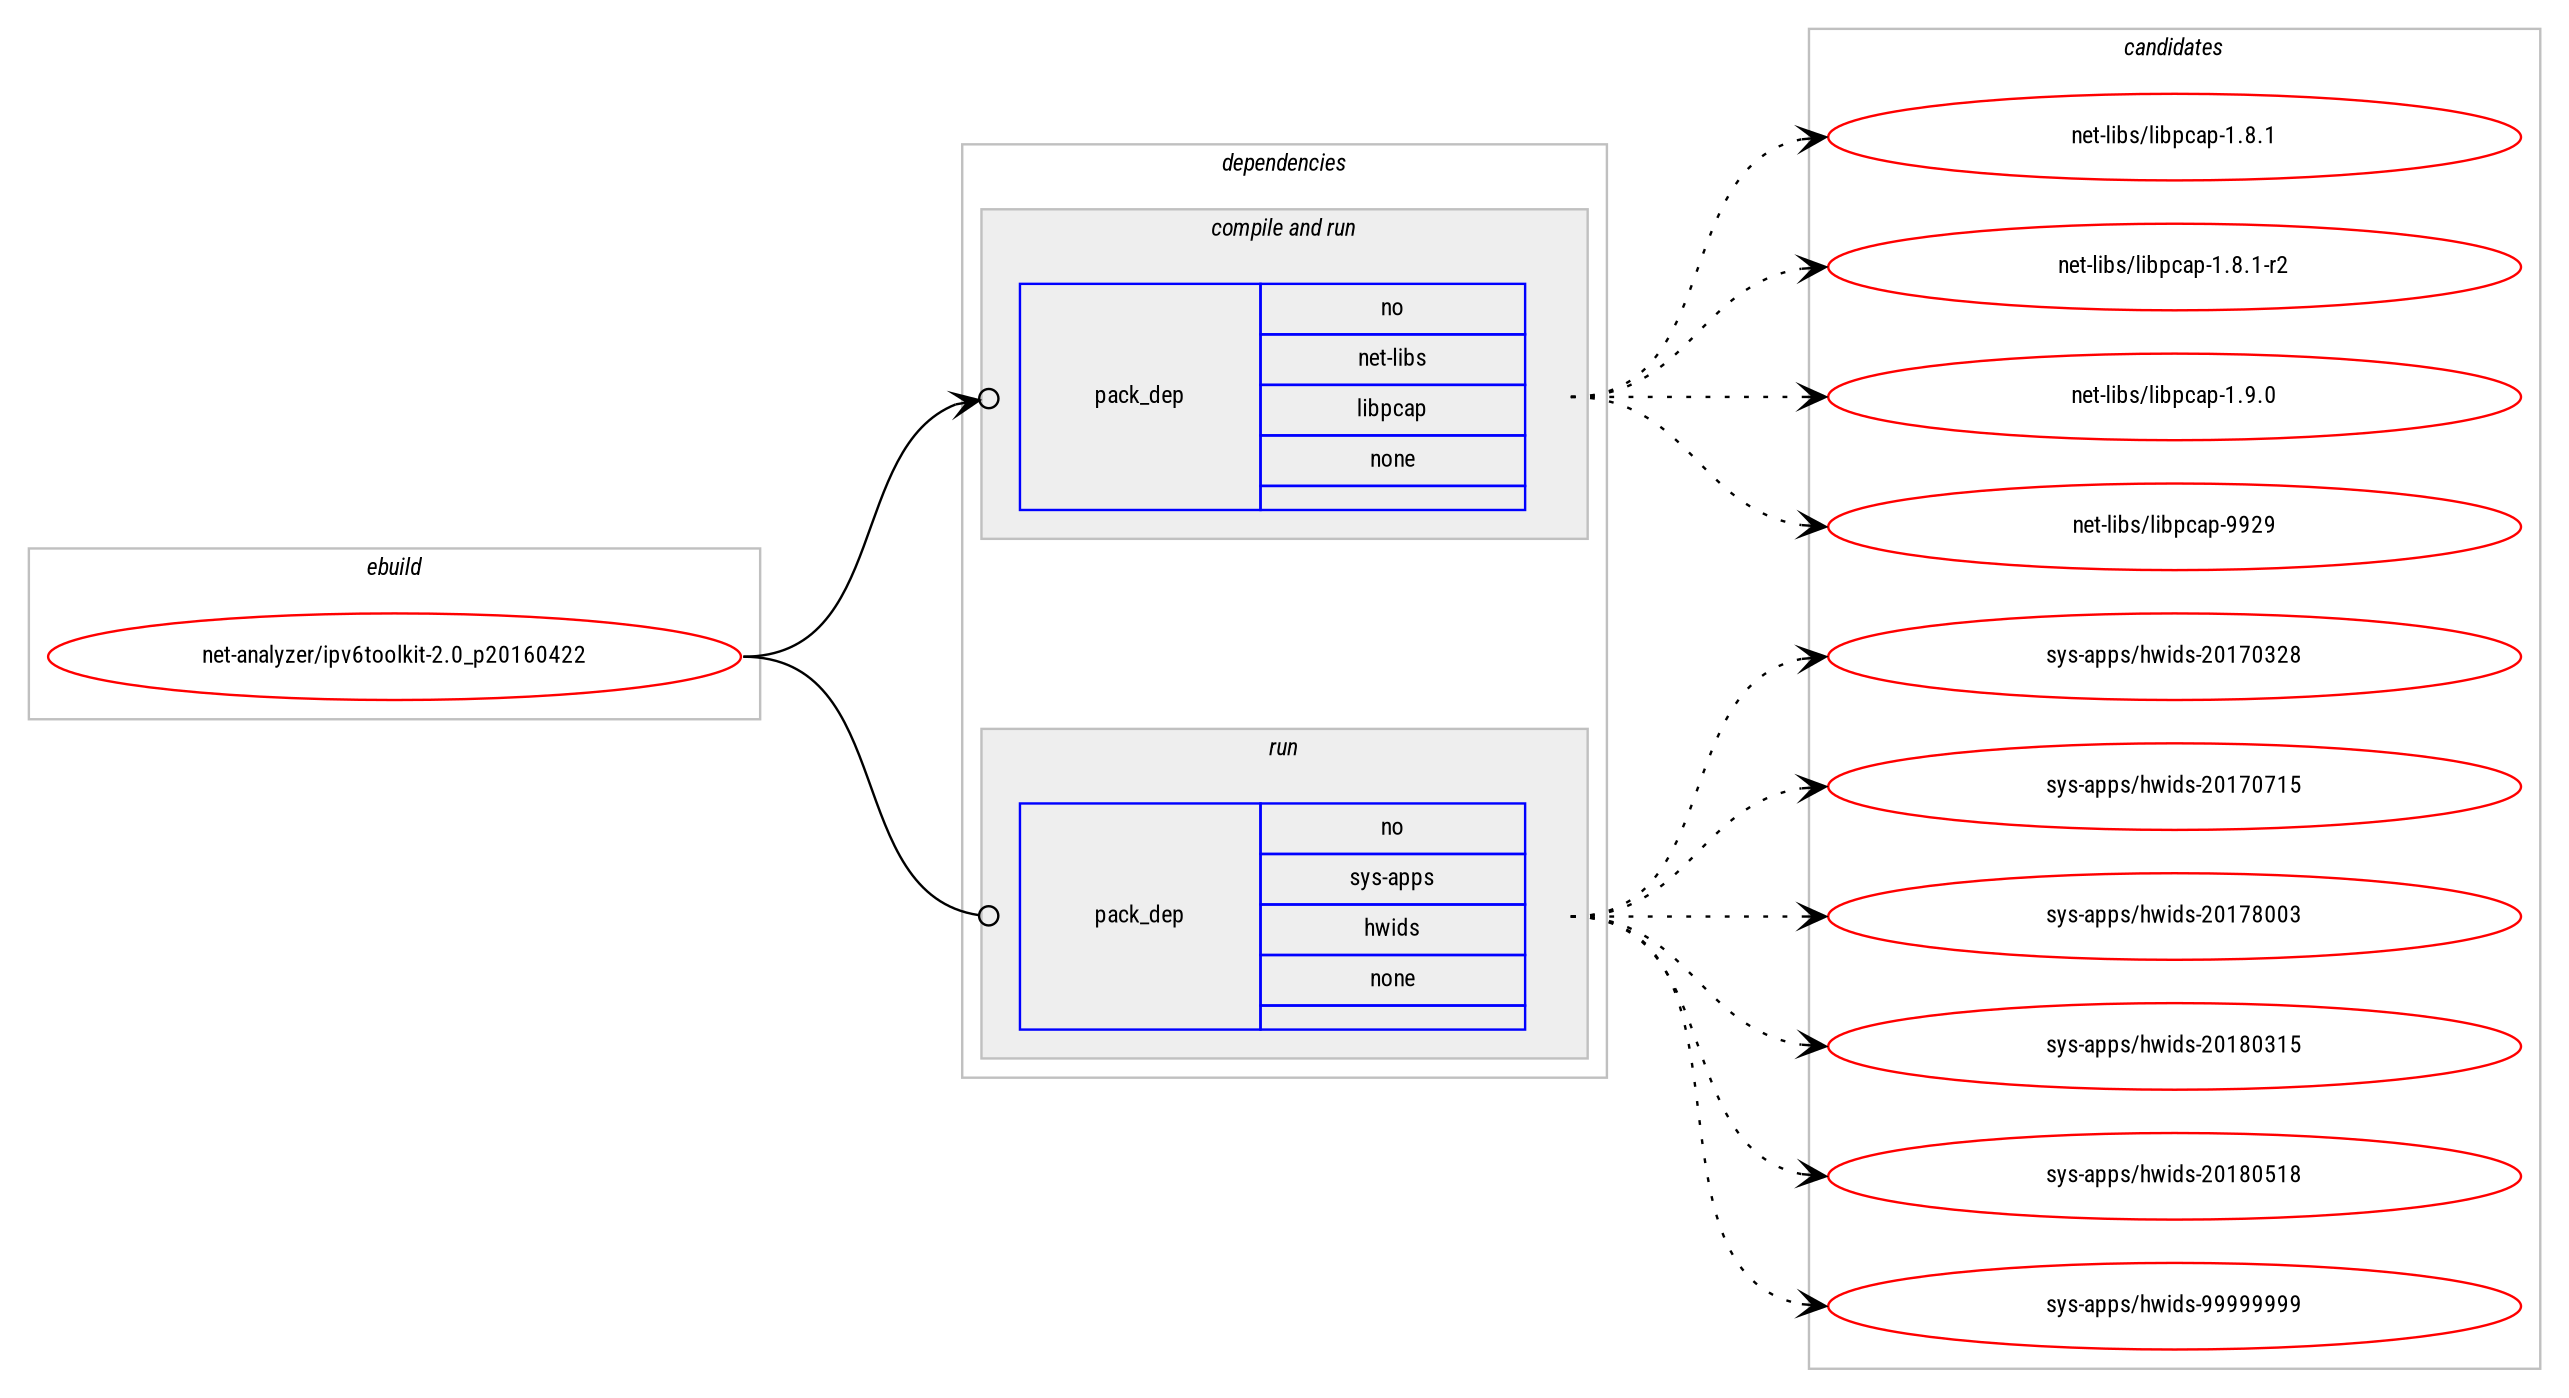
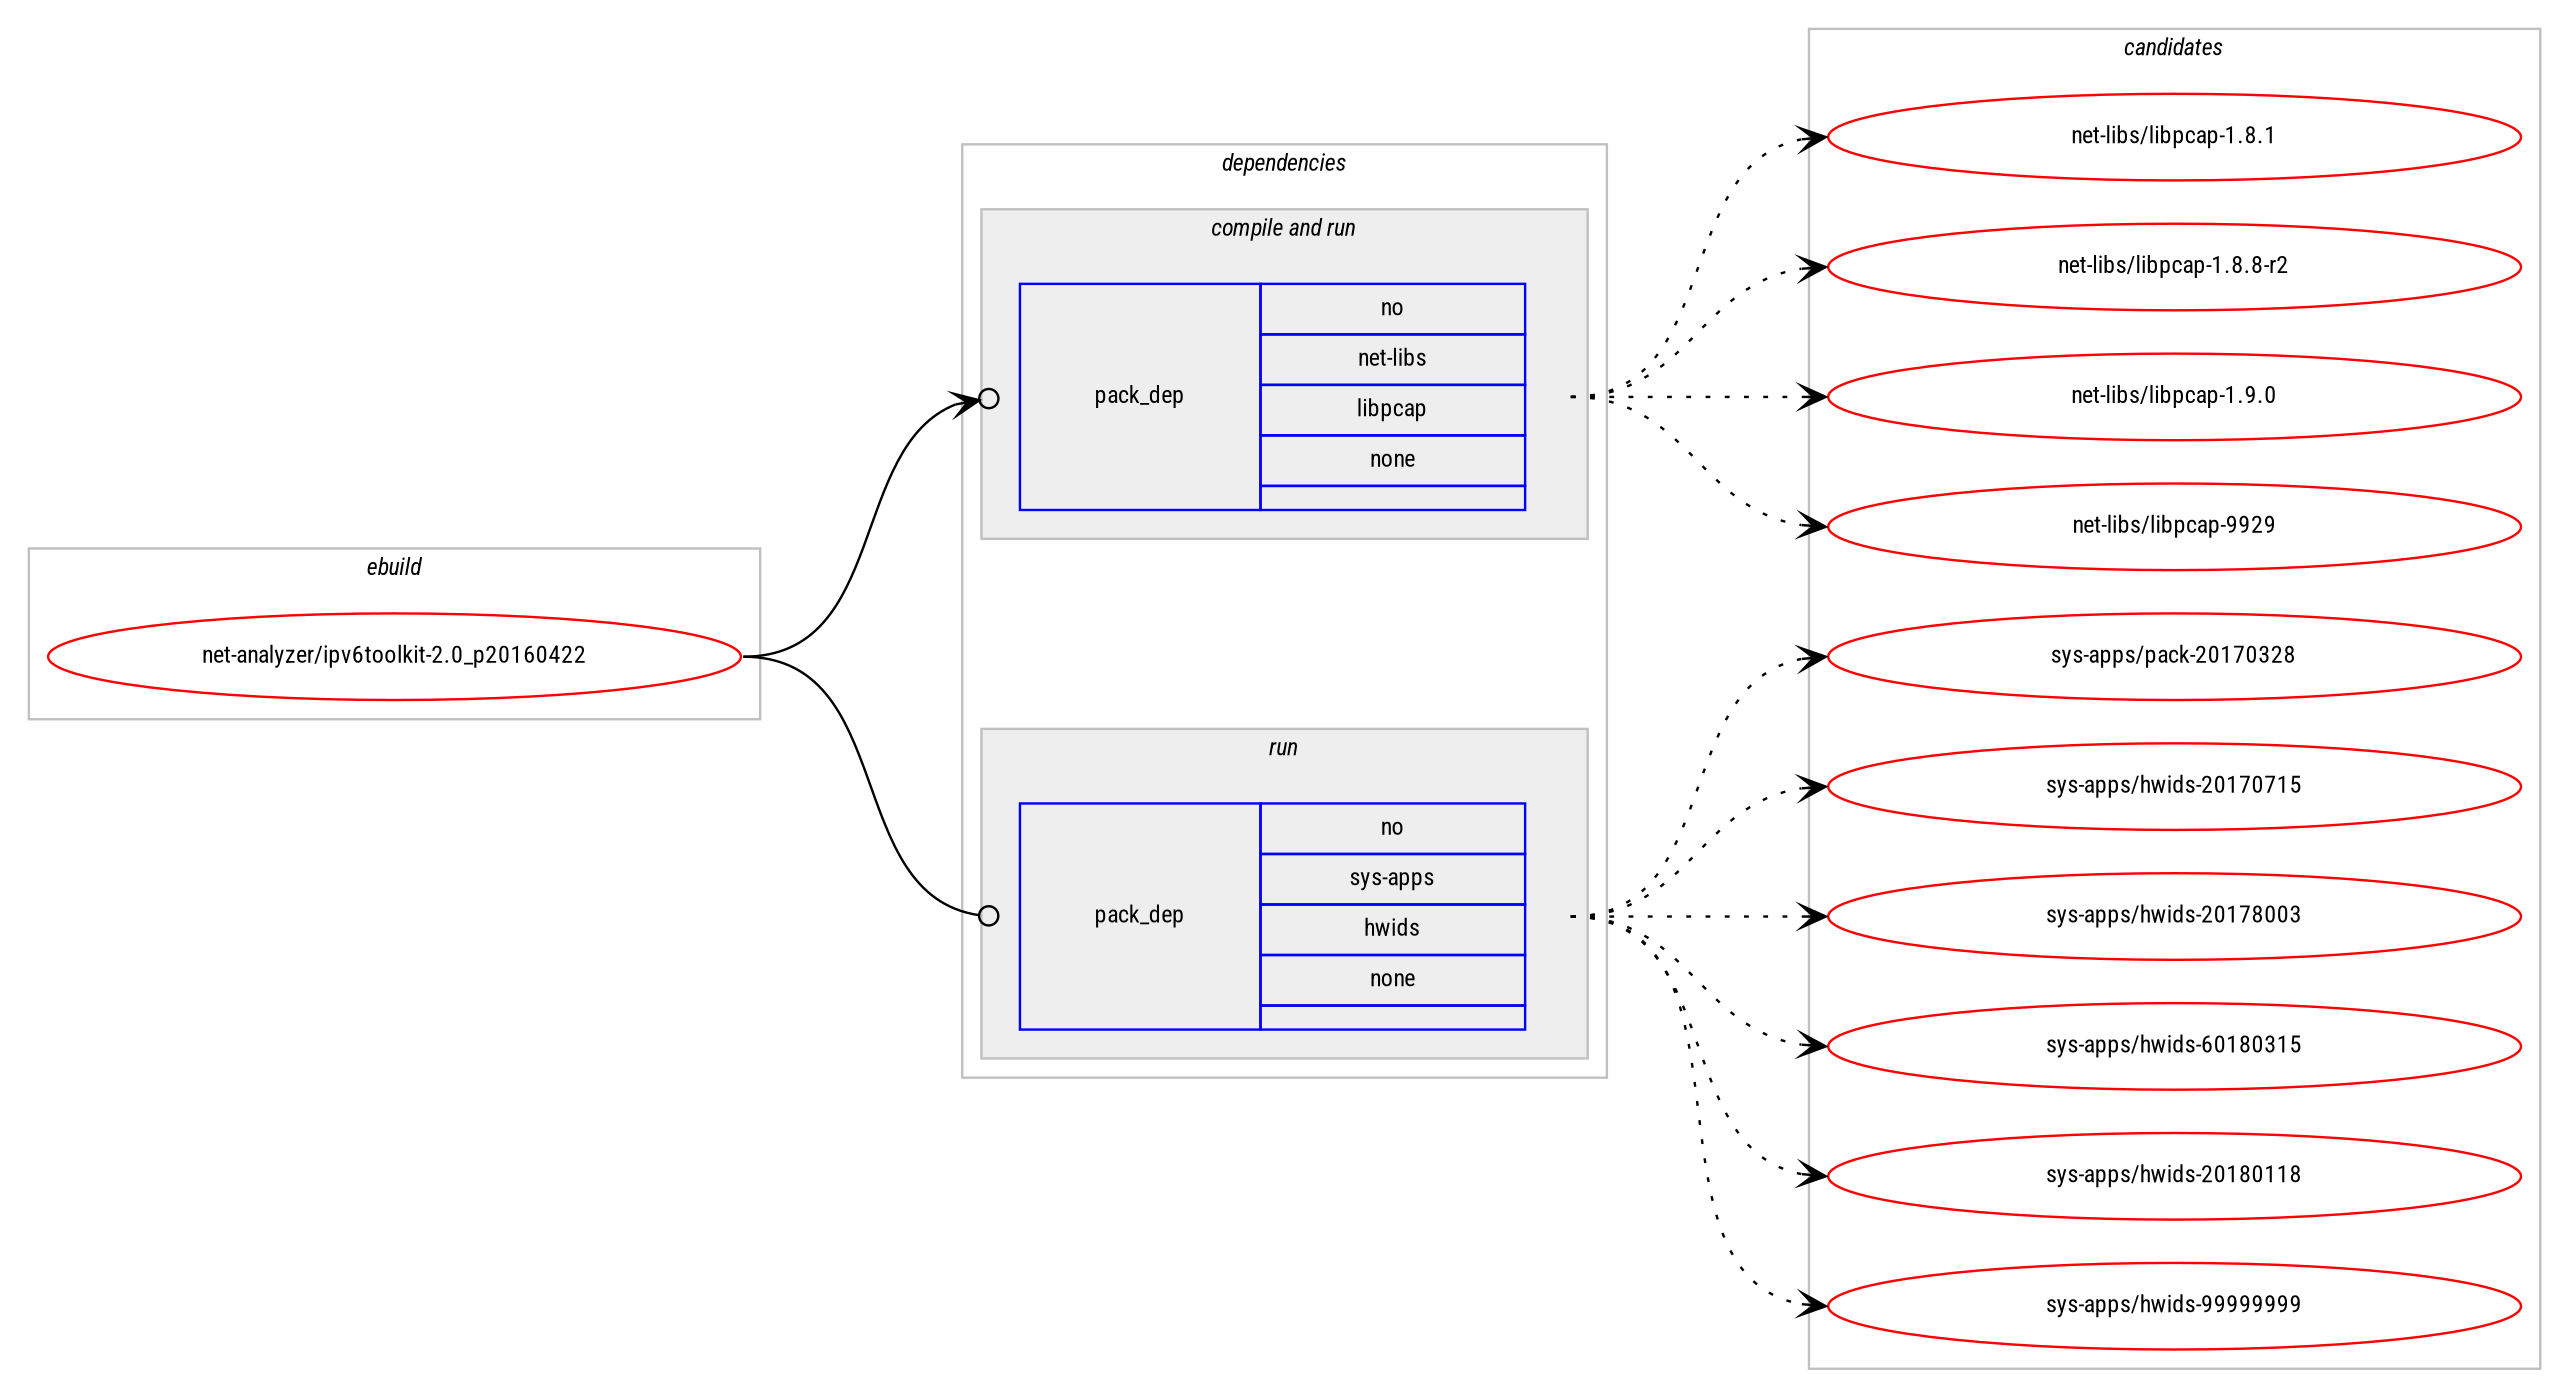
(2175, 267) -> (2175, 267)
(2175, 657) -> (2175, 657)
(2175, 1046) -> (2175, 1046)
(2175, 1176) -> (2175, 1176)
